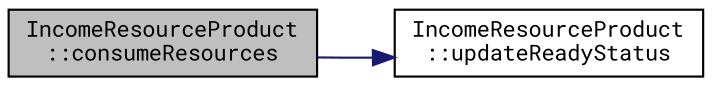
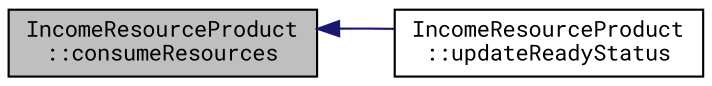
(345, 58) -> (367, 29)
